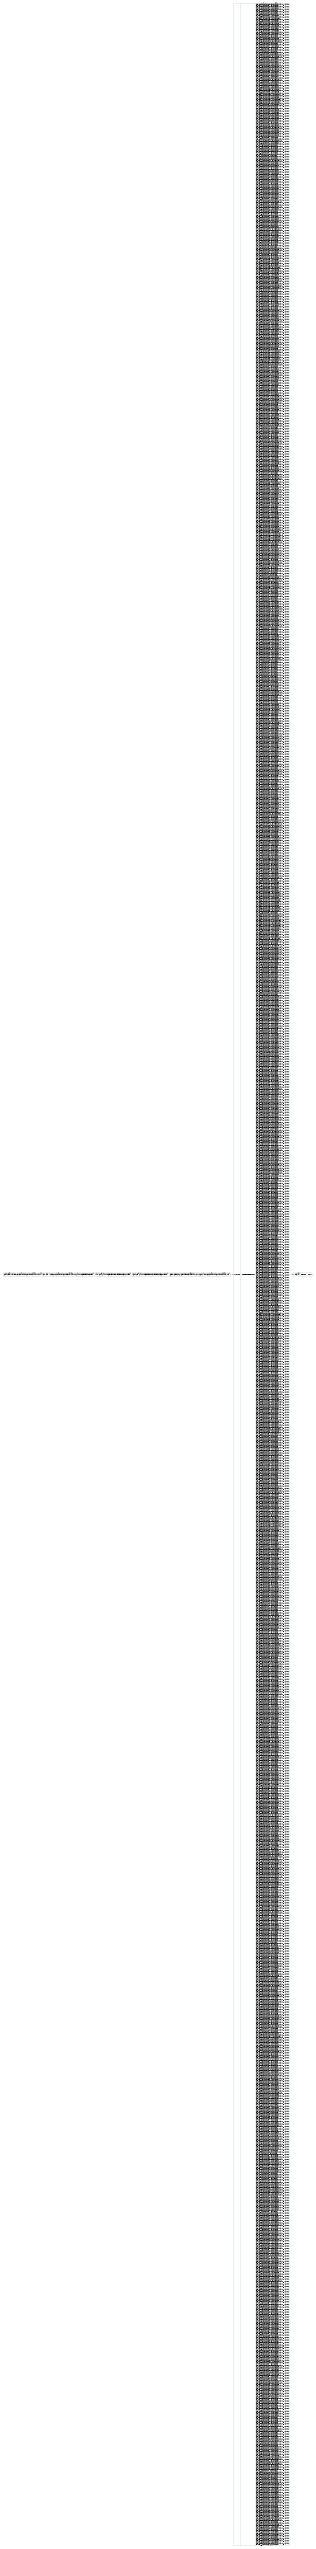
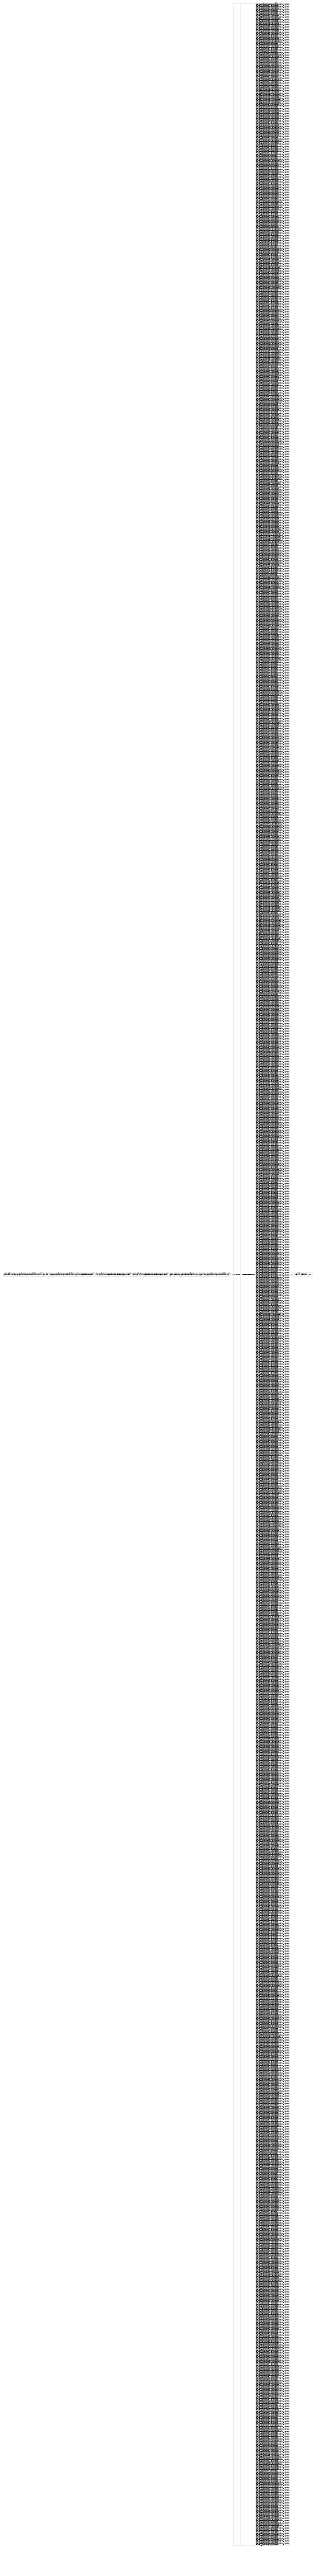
(310, 1275) -> (310, 1275)
